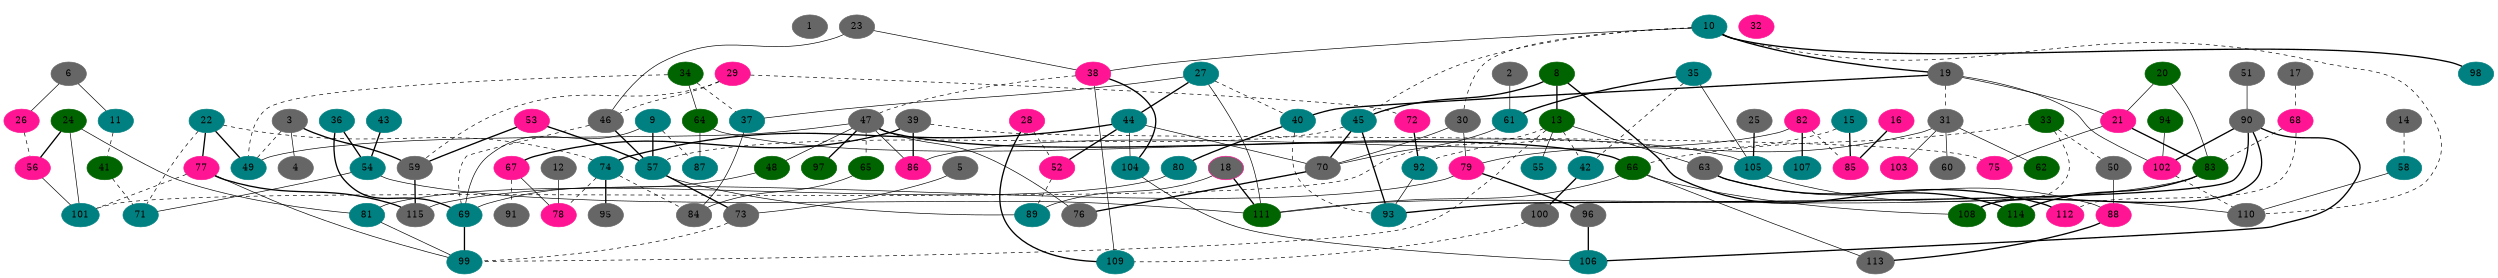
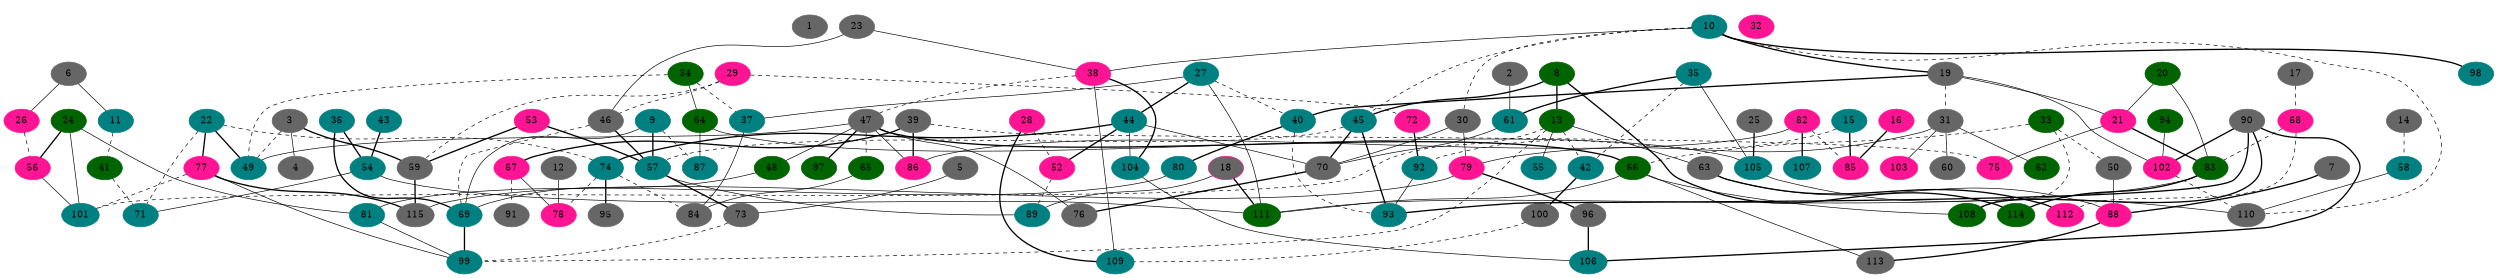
(2247, 74) -> none
none -> (2332, 168)
